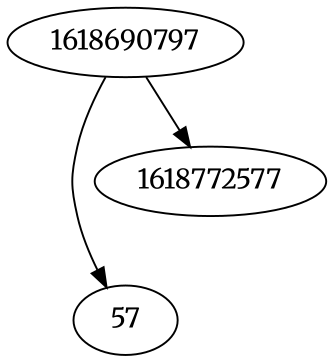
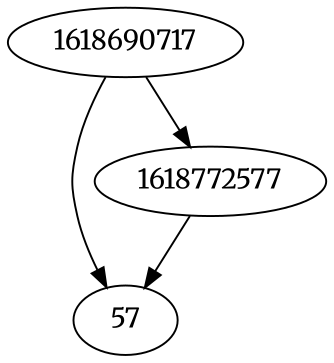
(126, 42) -> (126, 42)
none -> (173, 244)
